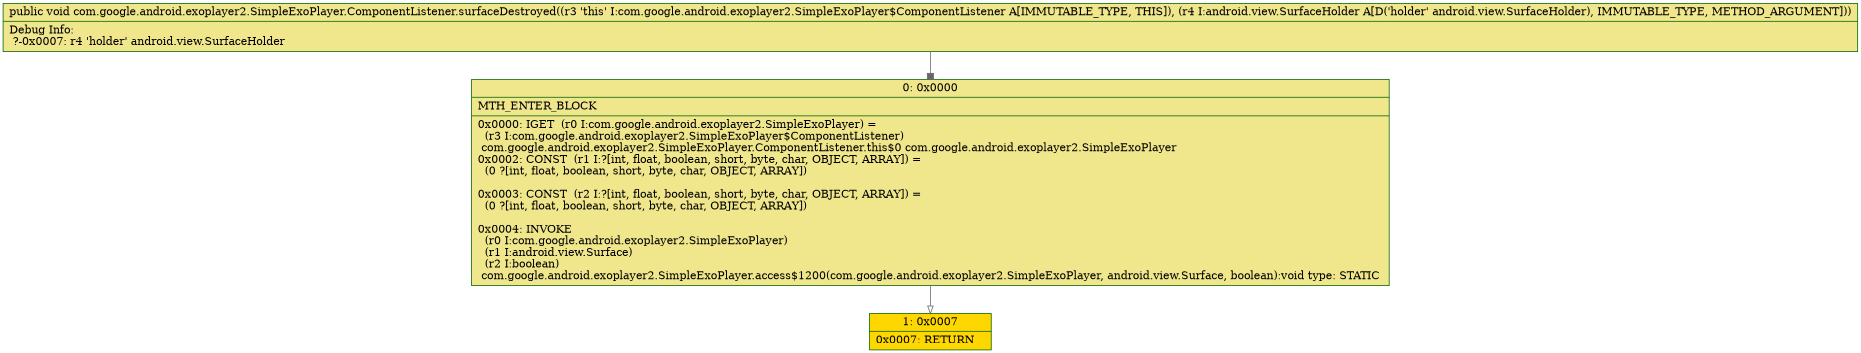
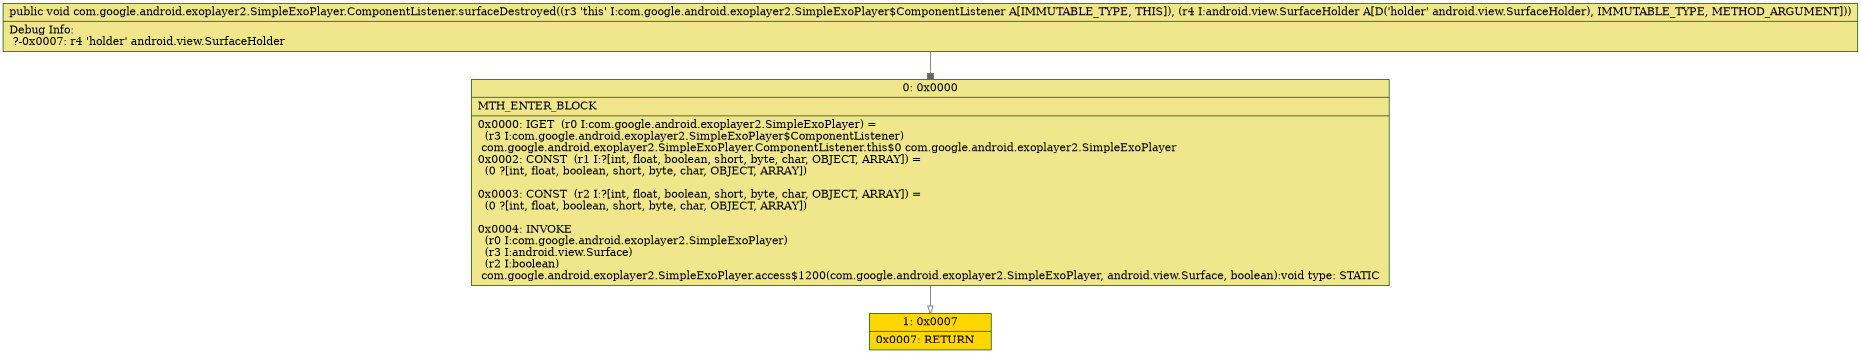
(555, 253) -> (555, 253)
